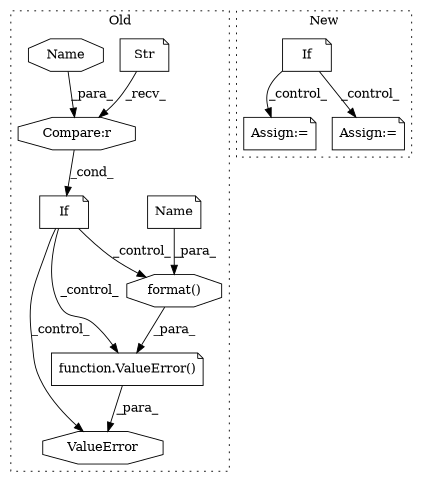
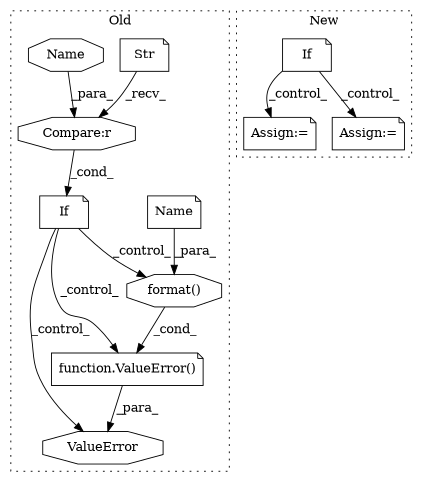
(174, 330) -> (175, 330)
